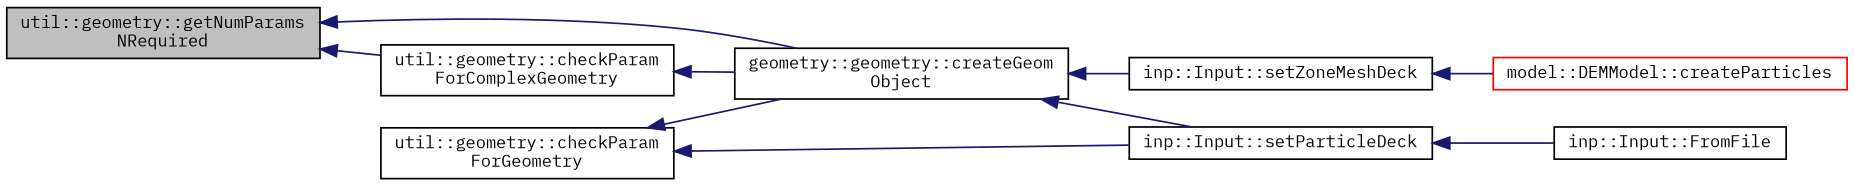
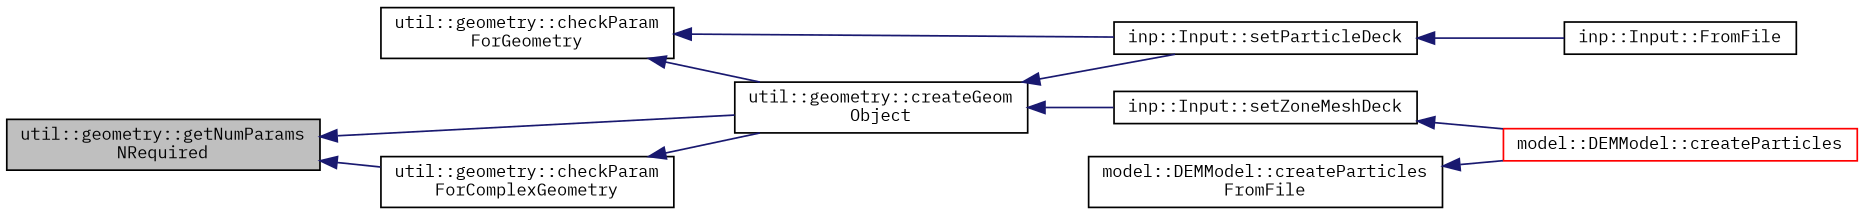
(902, 74) -> (881, 108)
none -> (1266, 182)
